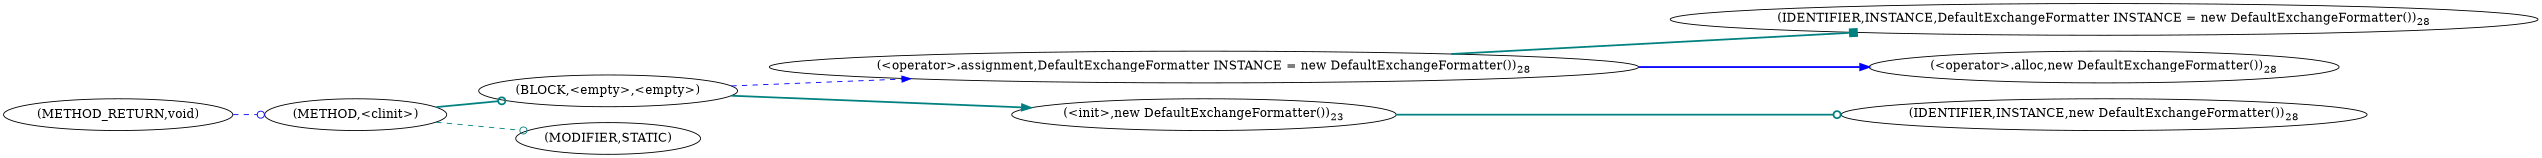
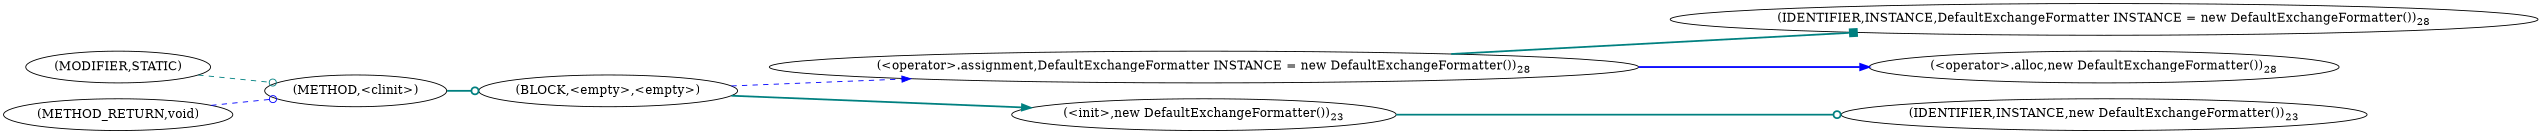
(2292, 113) -> (2292, 113)
(478, 126) -> (234, 79)
